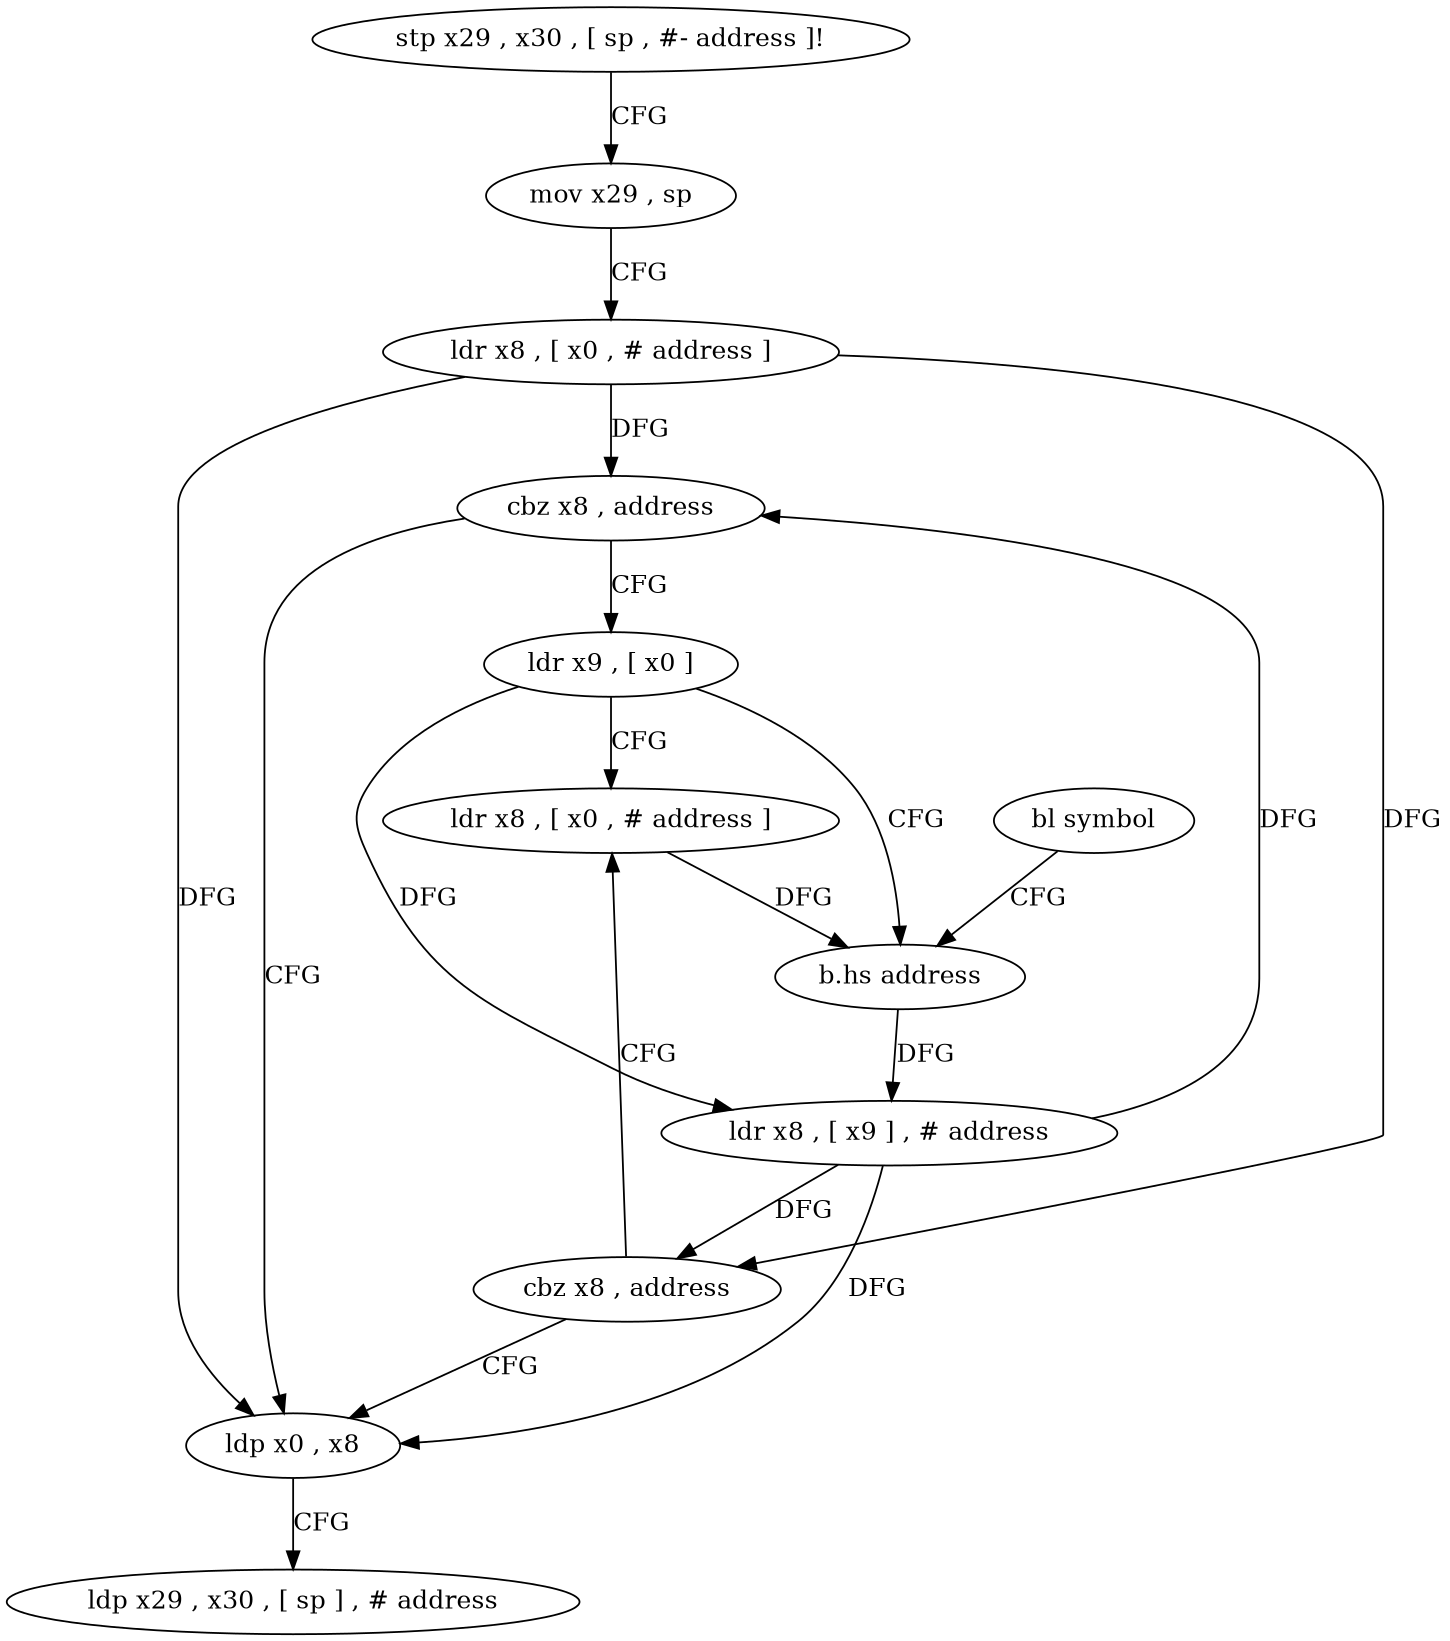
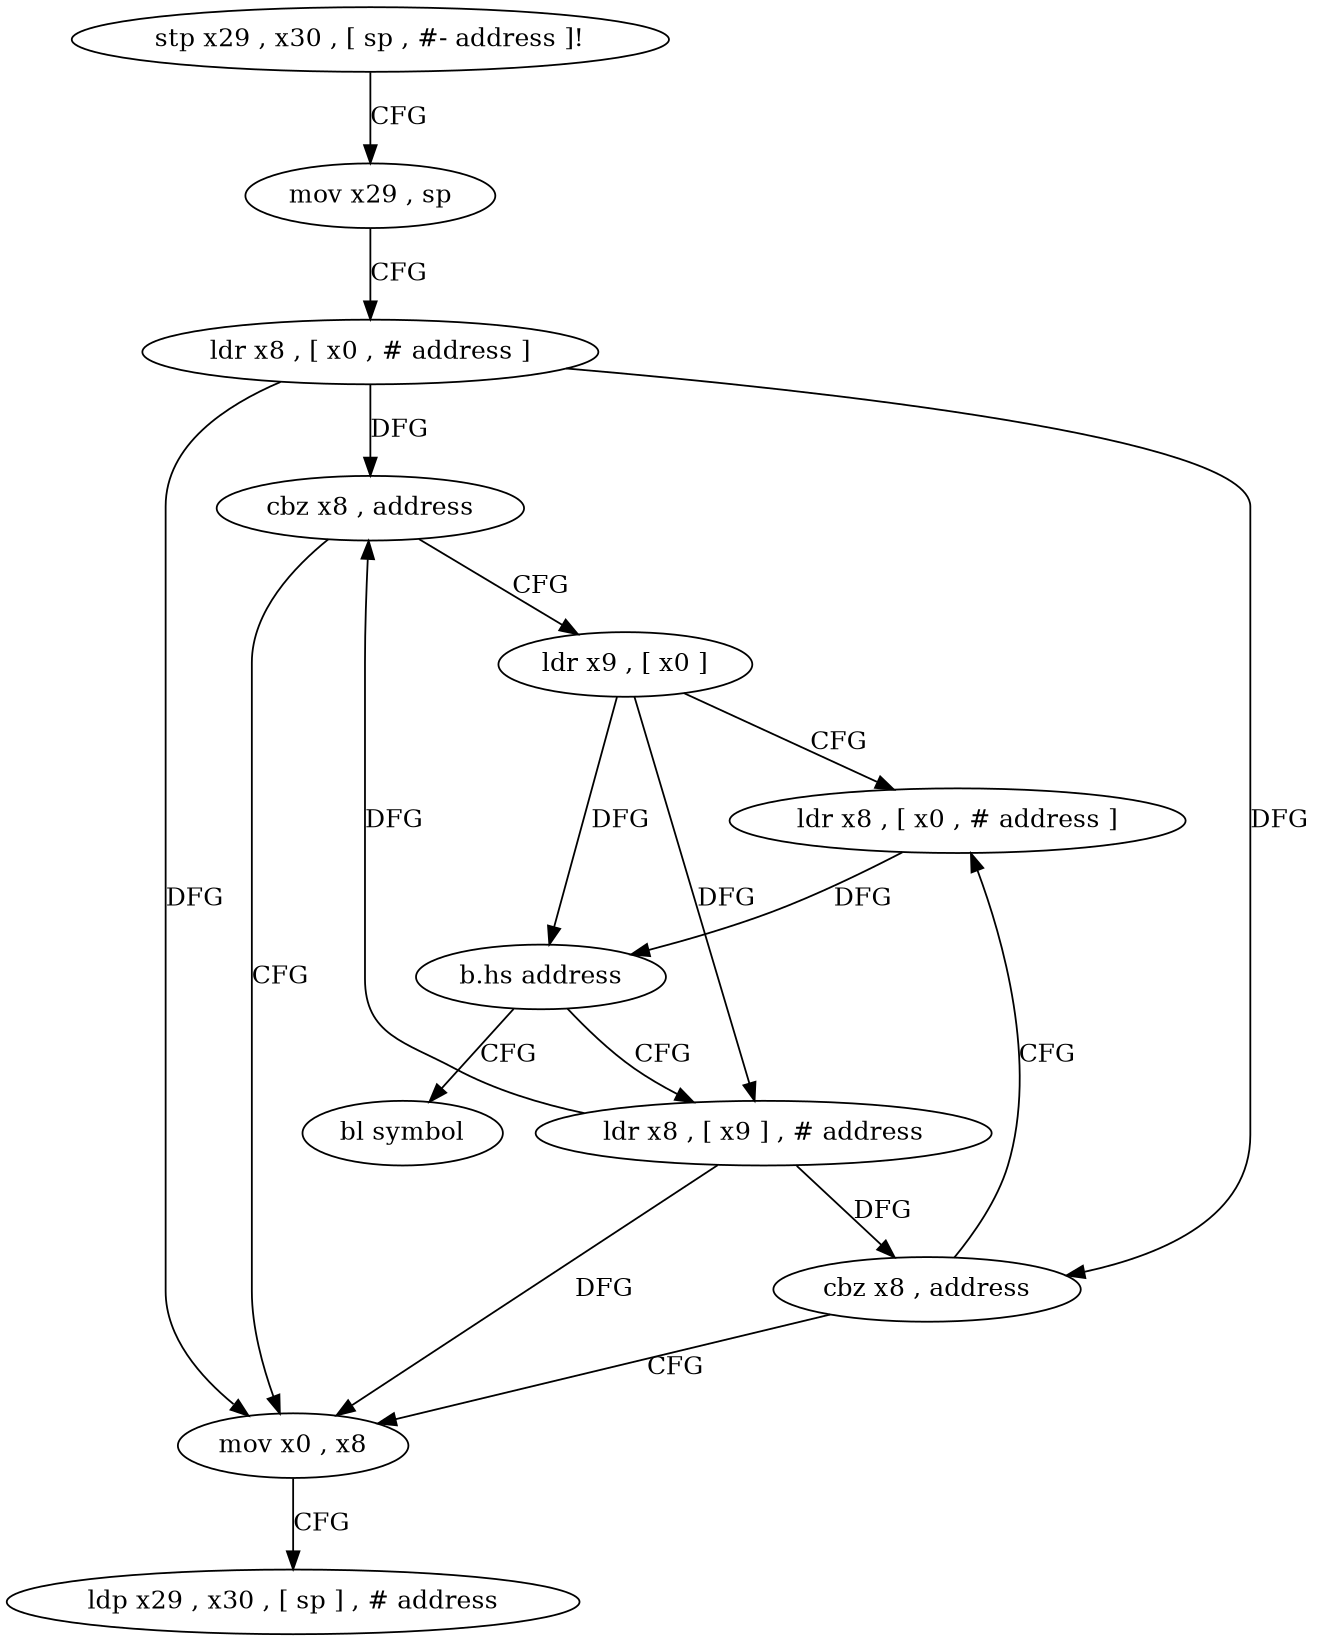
(916, 821) -> (621, 821)
(1004, 893) -> (478, 1049)
(926, 1055) -> (663, 1055)
(293, 1446) -> (293, 1446)
